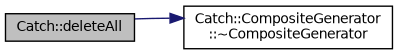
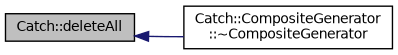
(152, 18) -> (166, 37)
